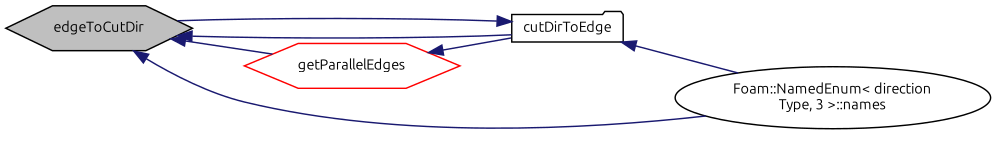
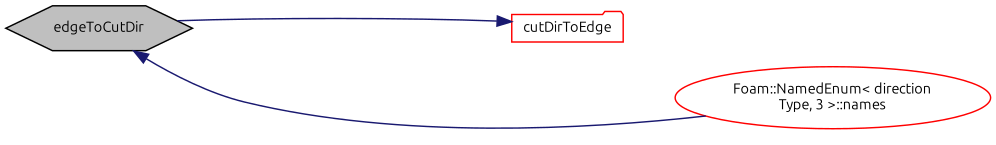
(567, 28) -> (567, 28)
(352, 38) -> none
(687, 59) -> none
(352, 66) -> none
(833, 98) -> (833, 98)
